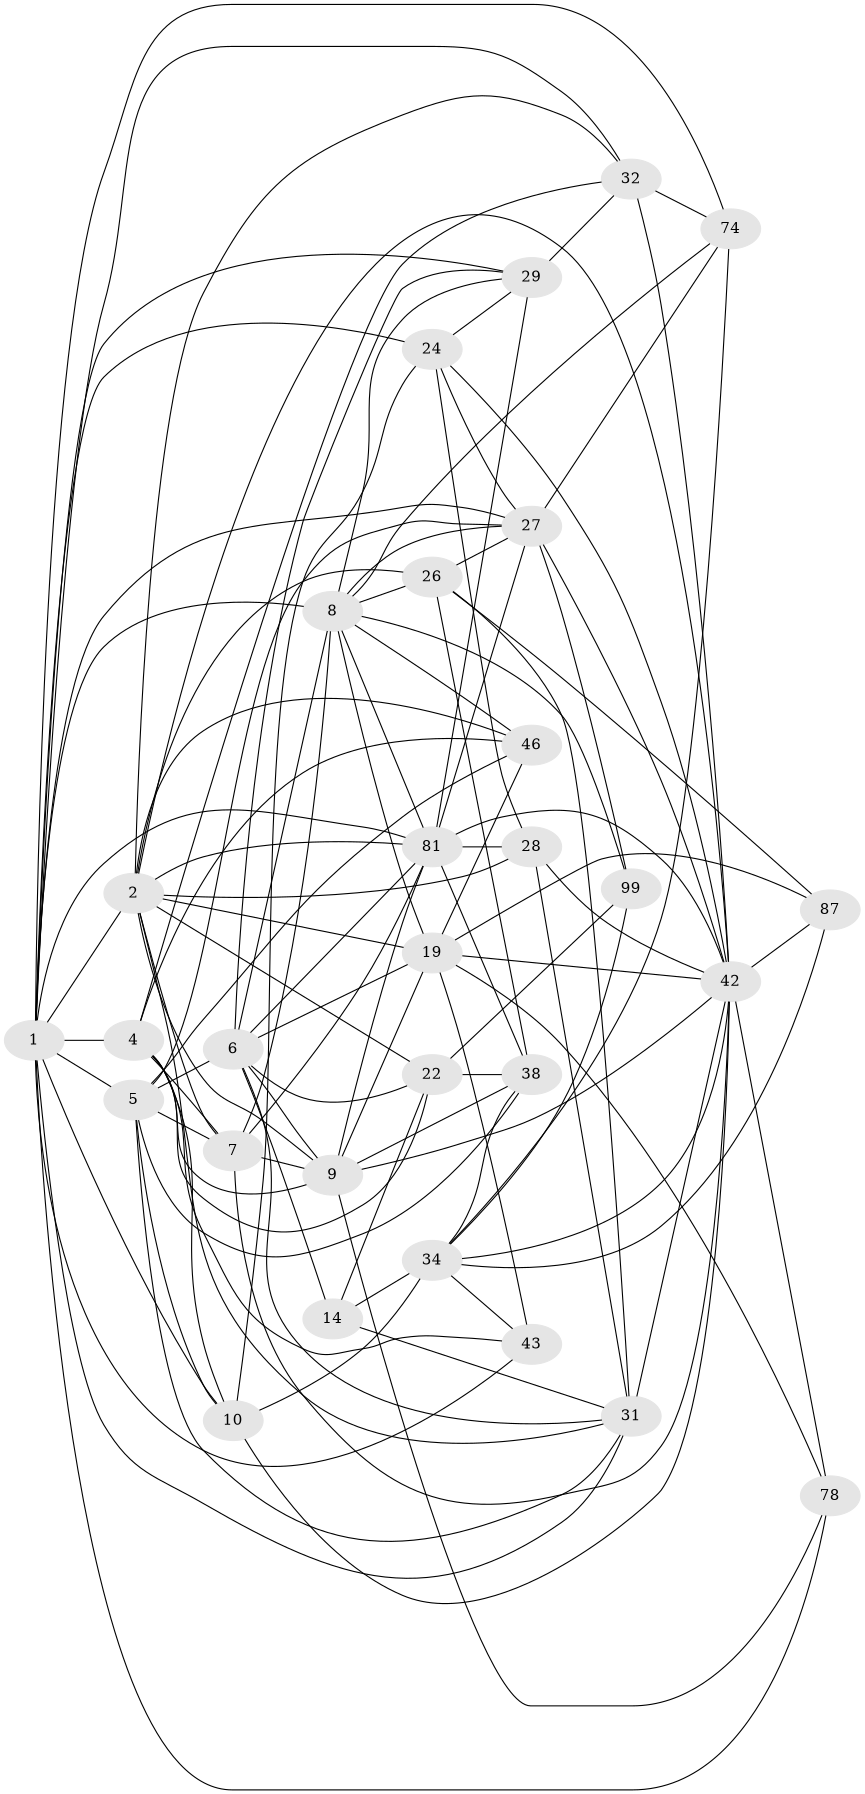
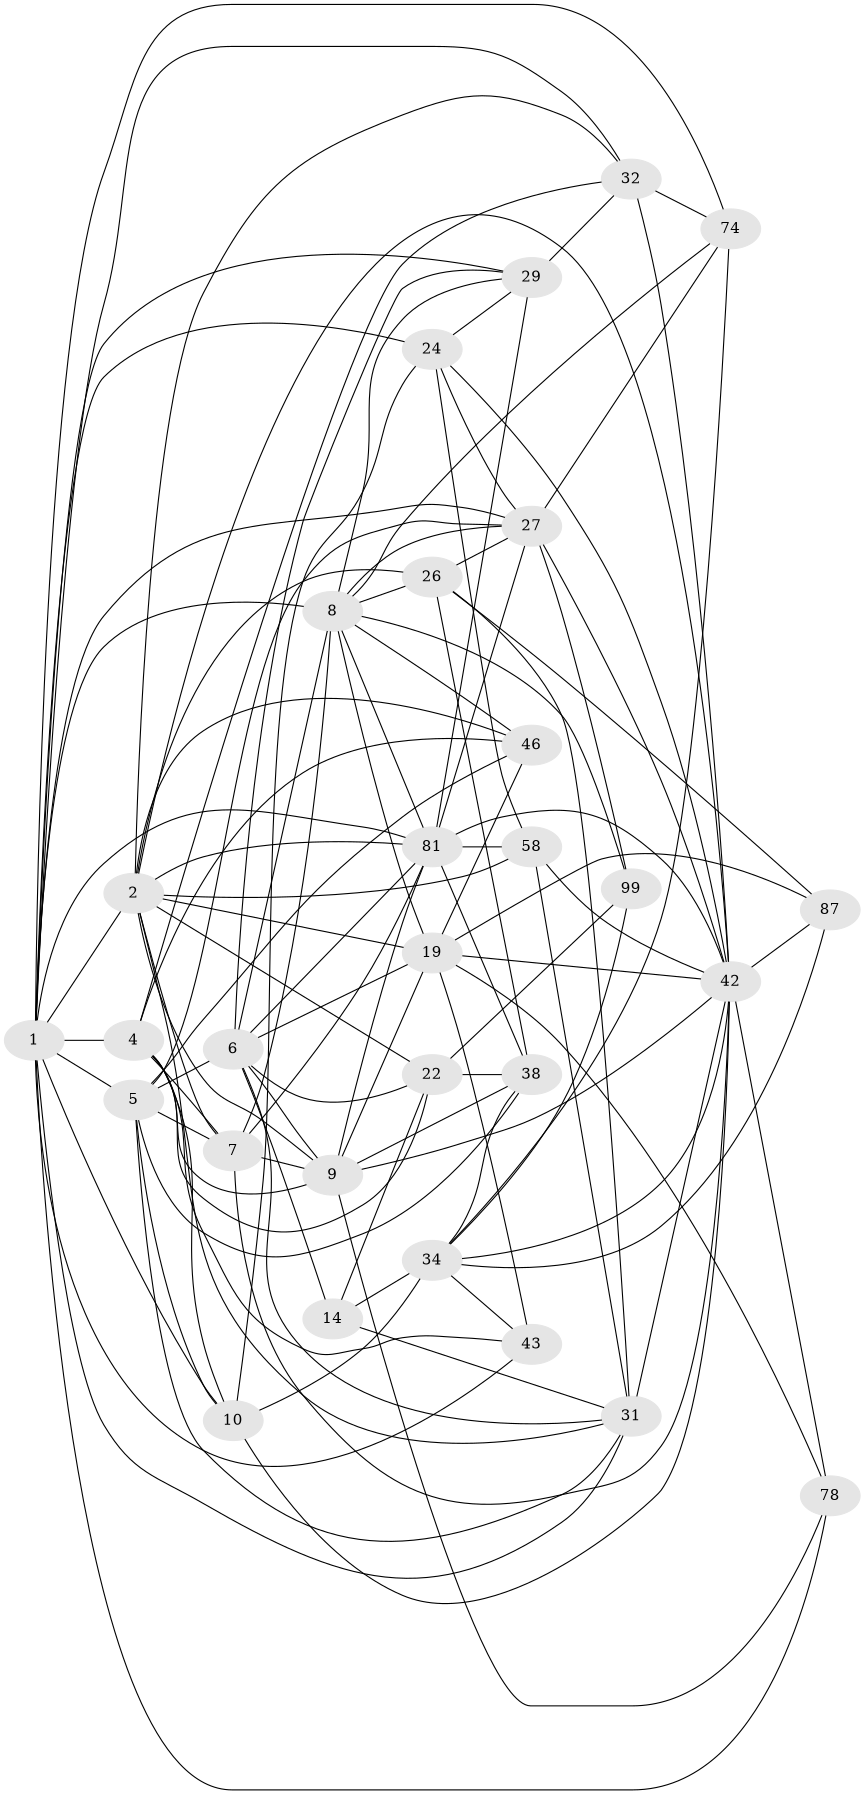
(532, 847) -> (532, 847)
